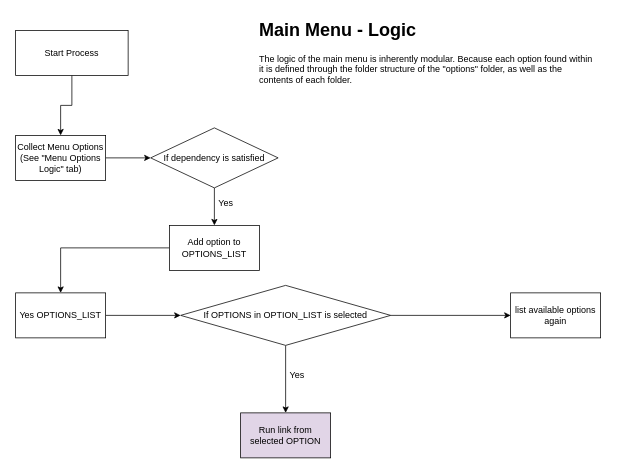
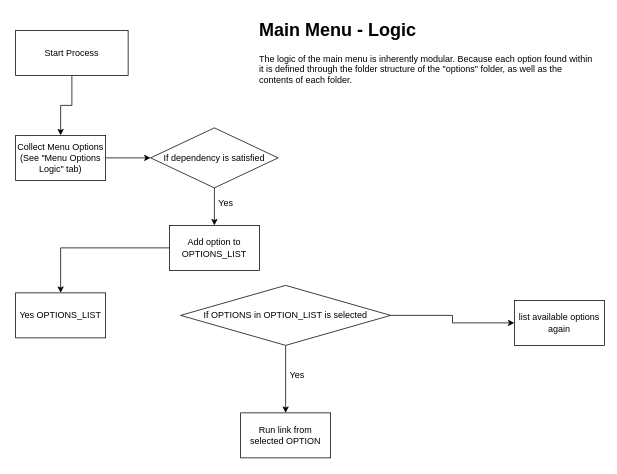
(140, 315) -> none
(555, 315) -> (559, 323)
(285, 435) -> (285, 435)
